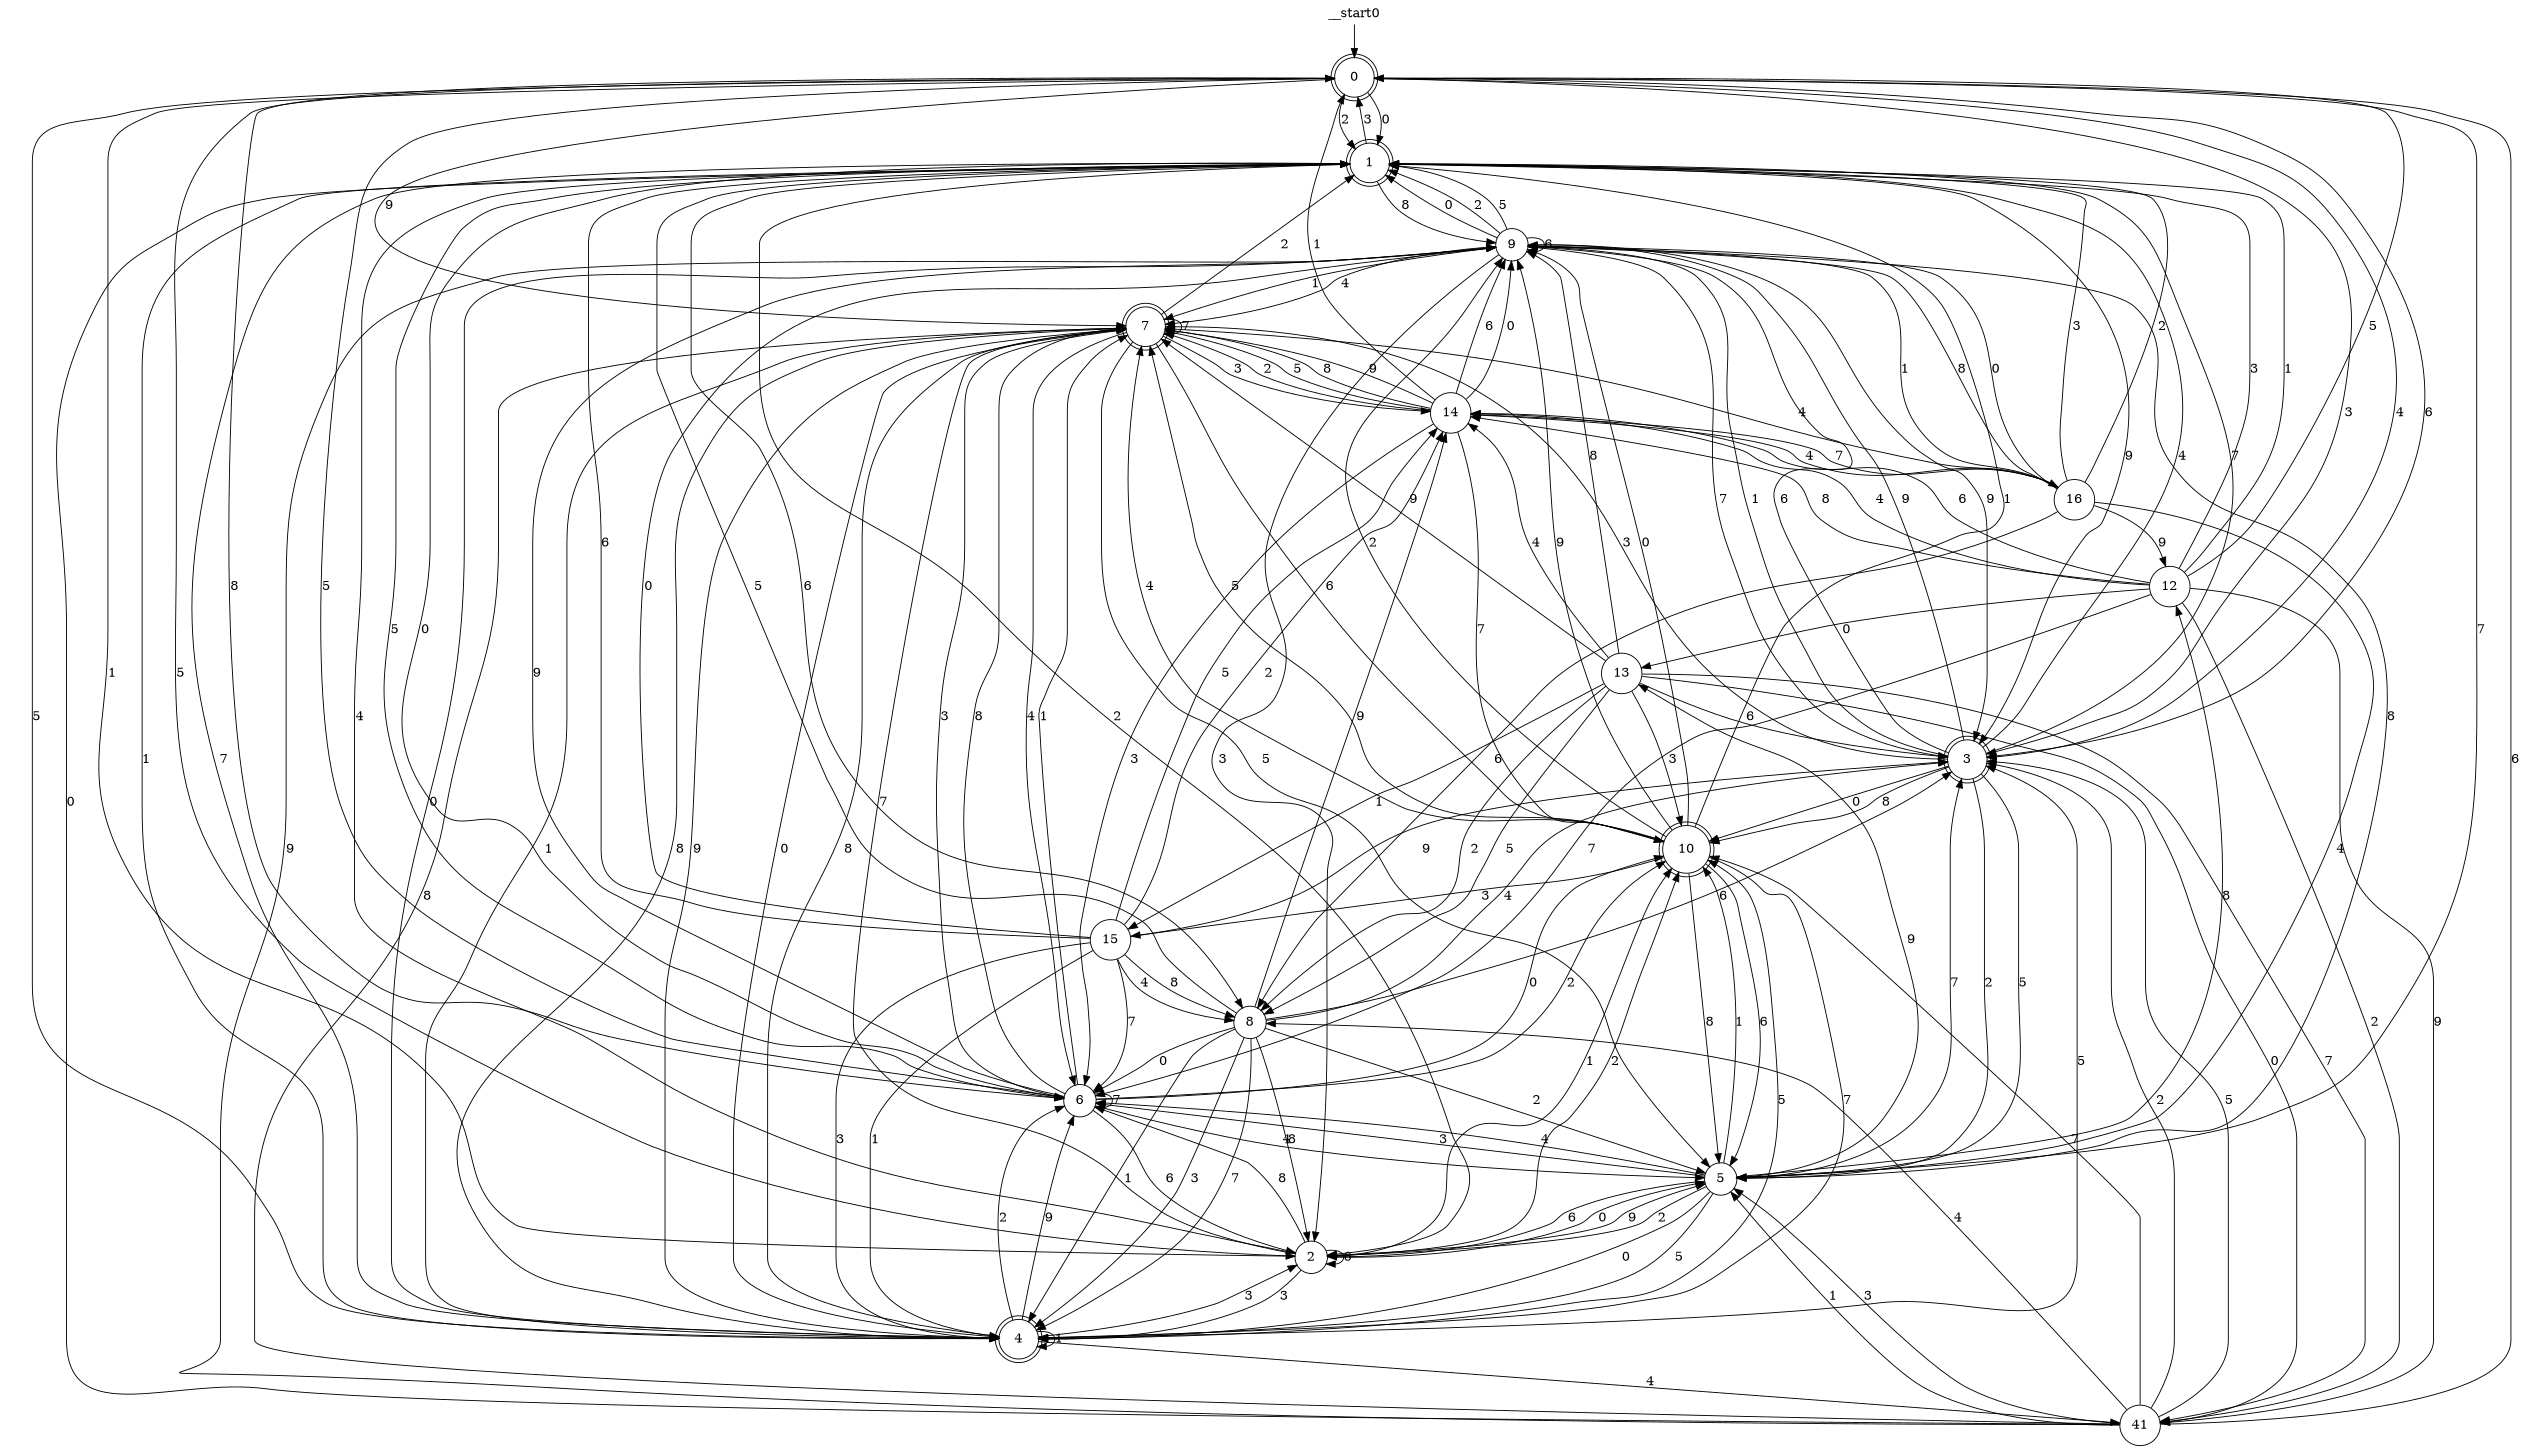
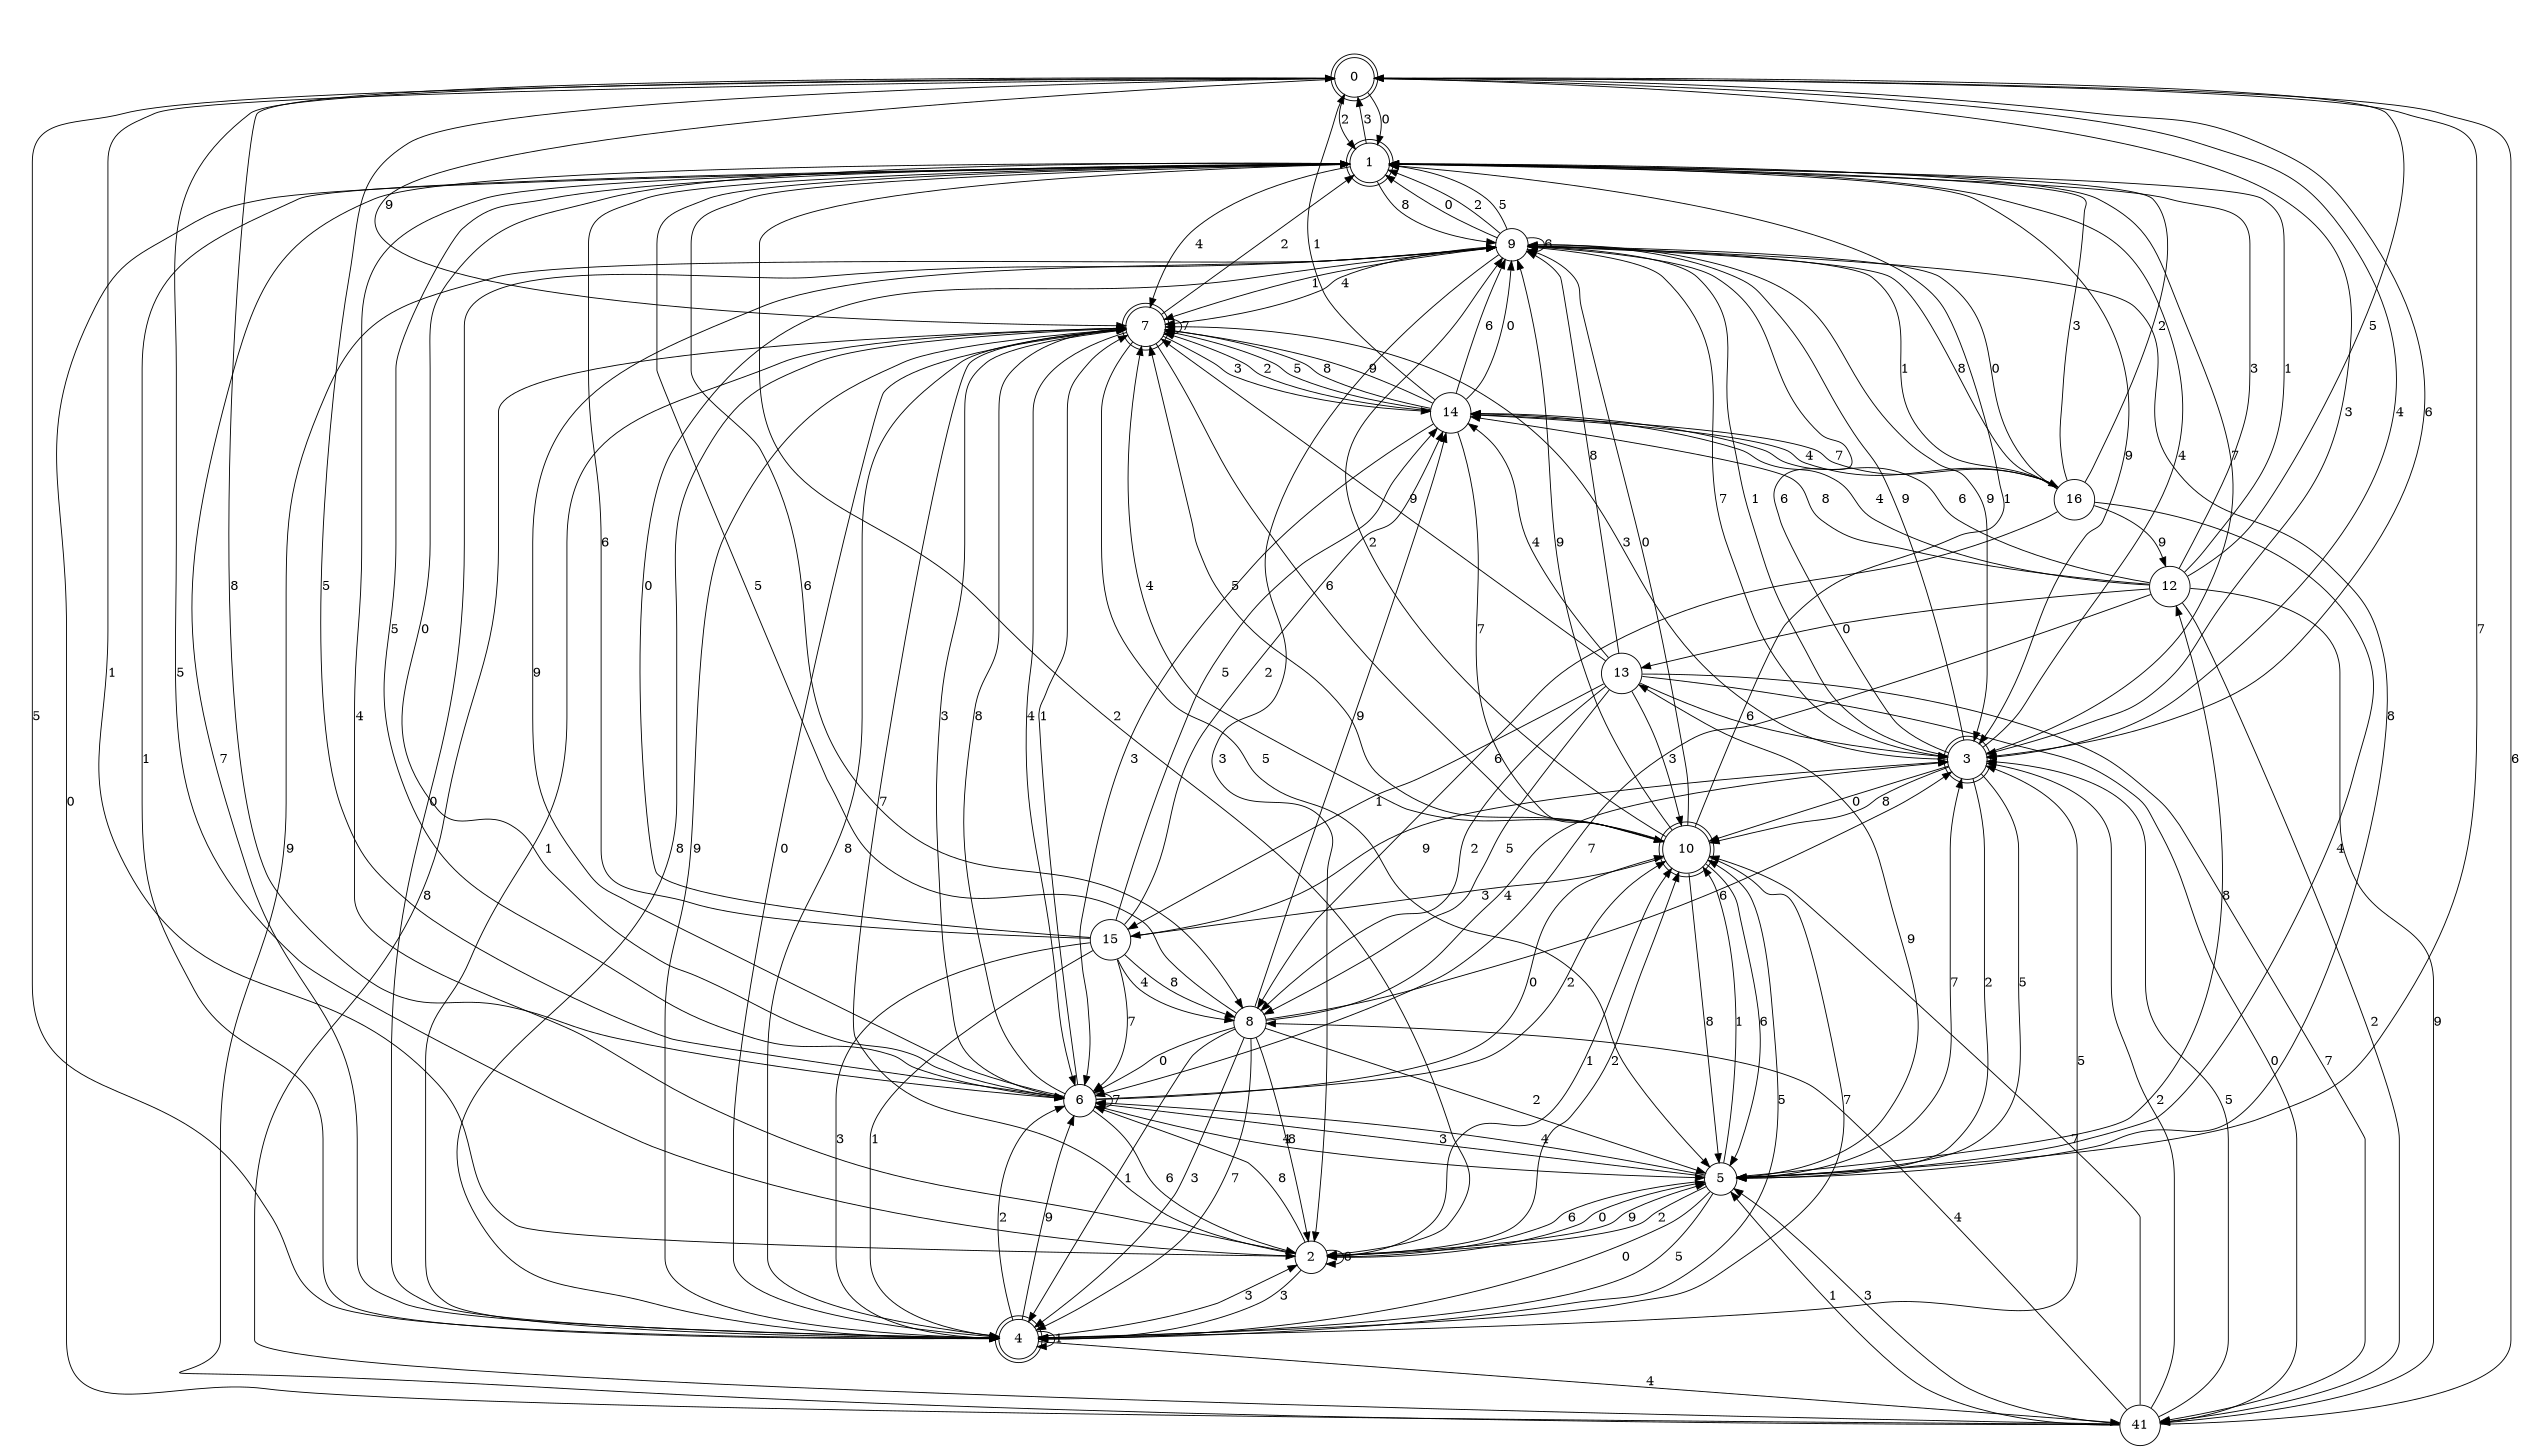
(1354, 14) -> none
(1621, 385) -> (1231, 205)
